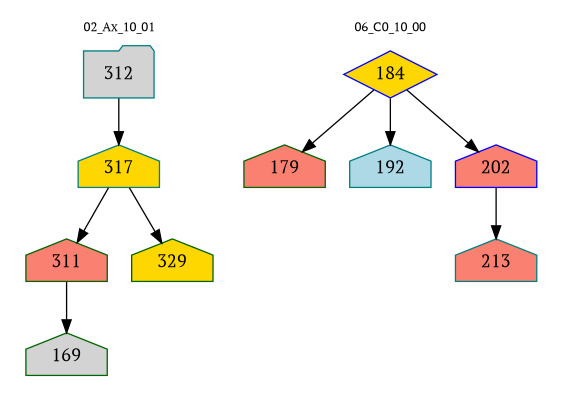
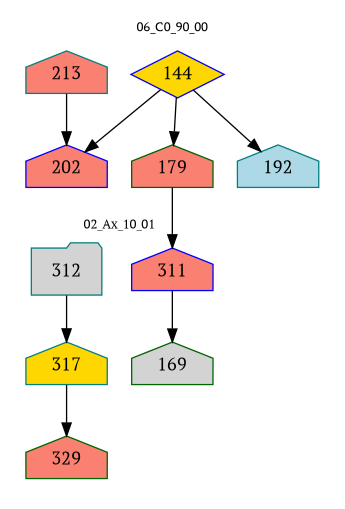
(390, 28) -> (172, 28)
(390, 74) -> (178, 74)
(496, 207) -> (67, 113)
(96, 209) -> (172, 222)
(67, 262) -> (172, 272)
(172, 262) -> (67, 460)
